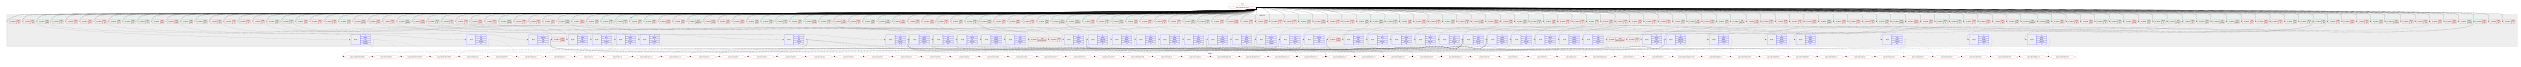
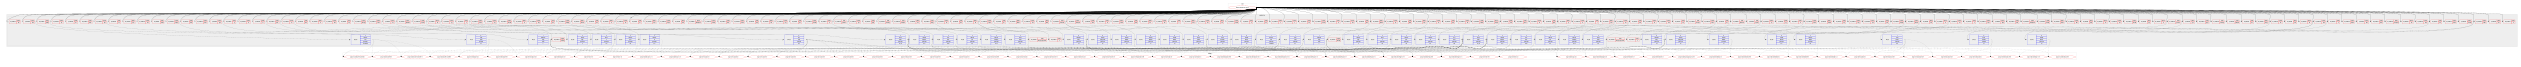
(1542, 57) -> none
